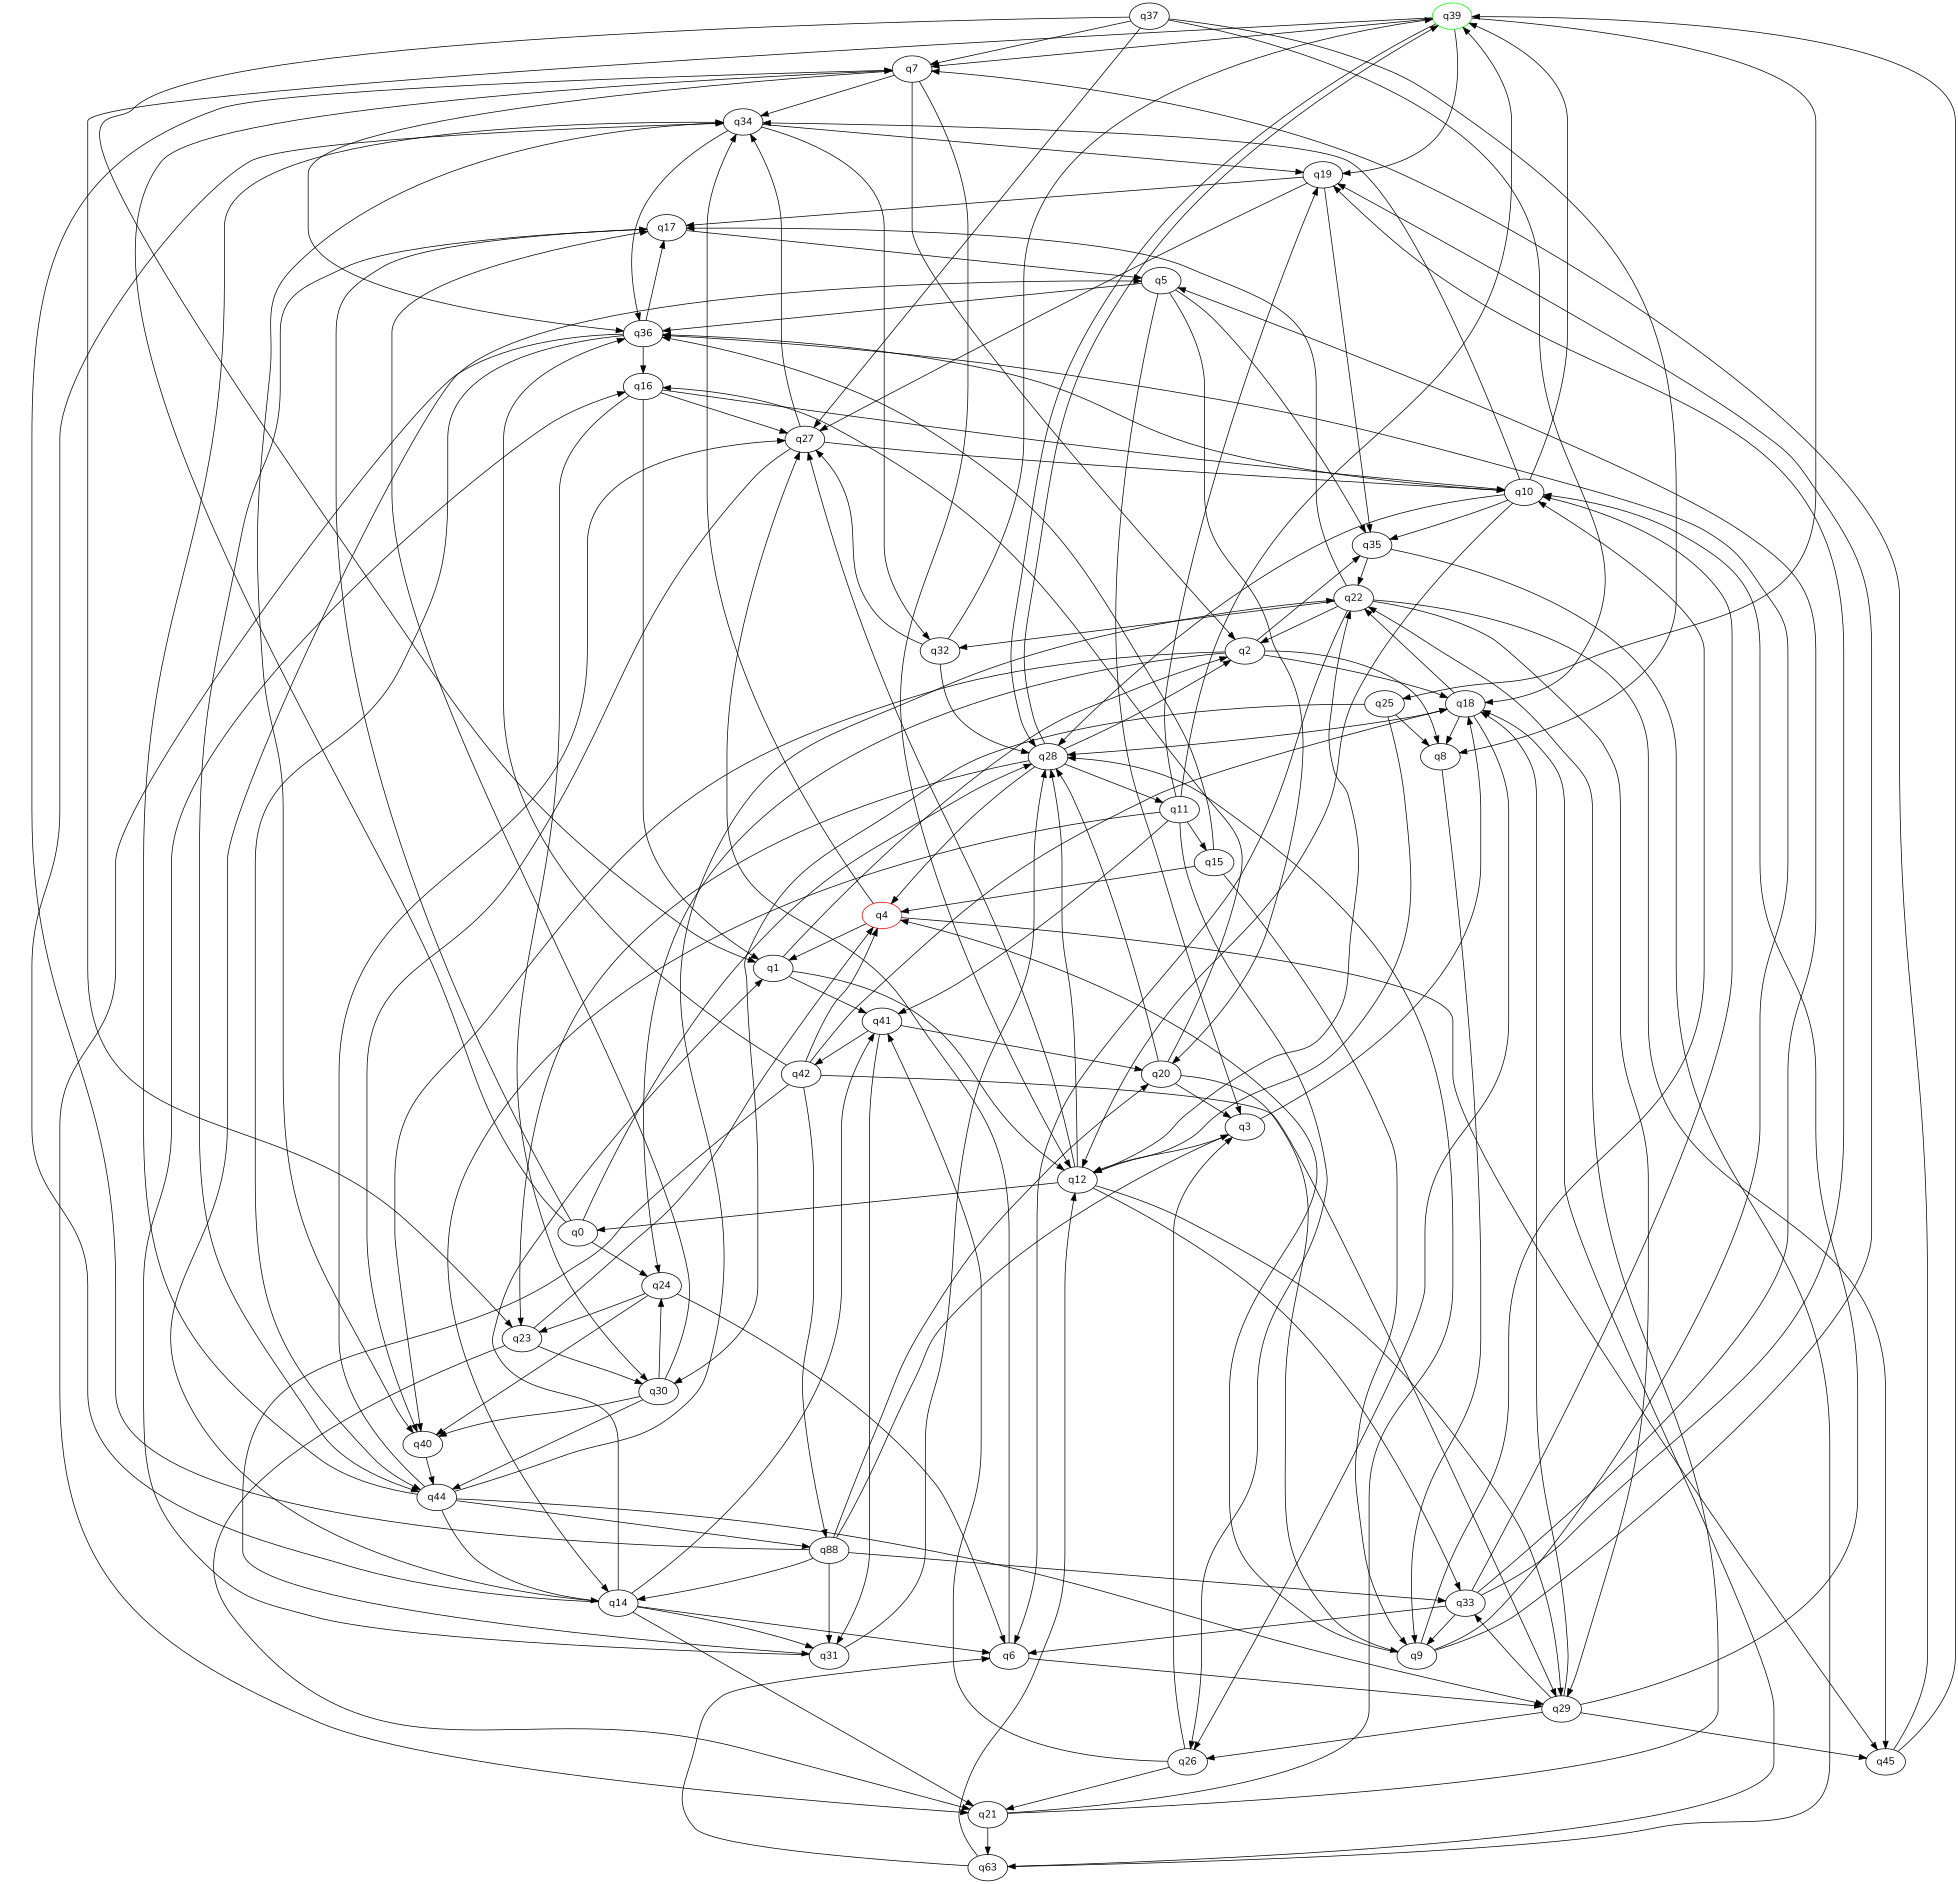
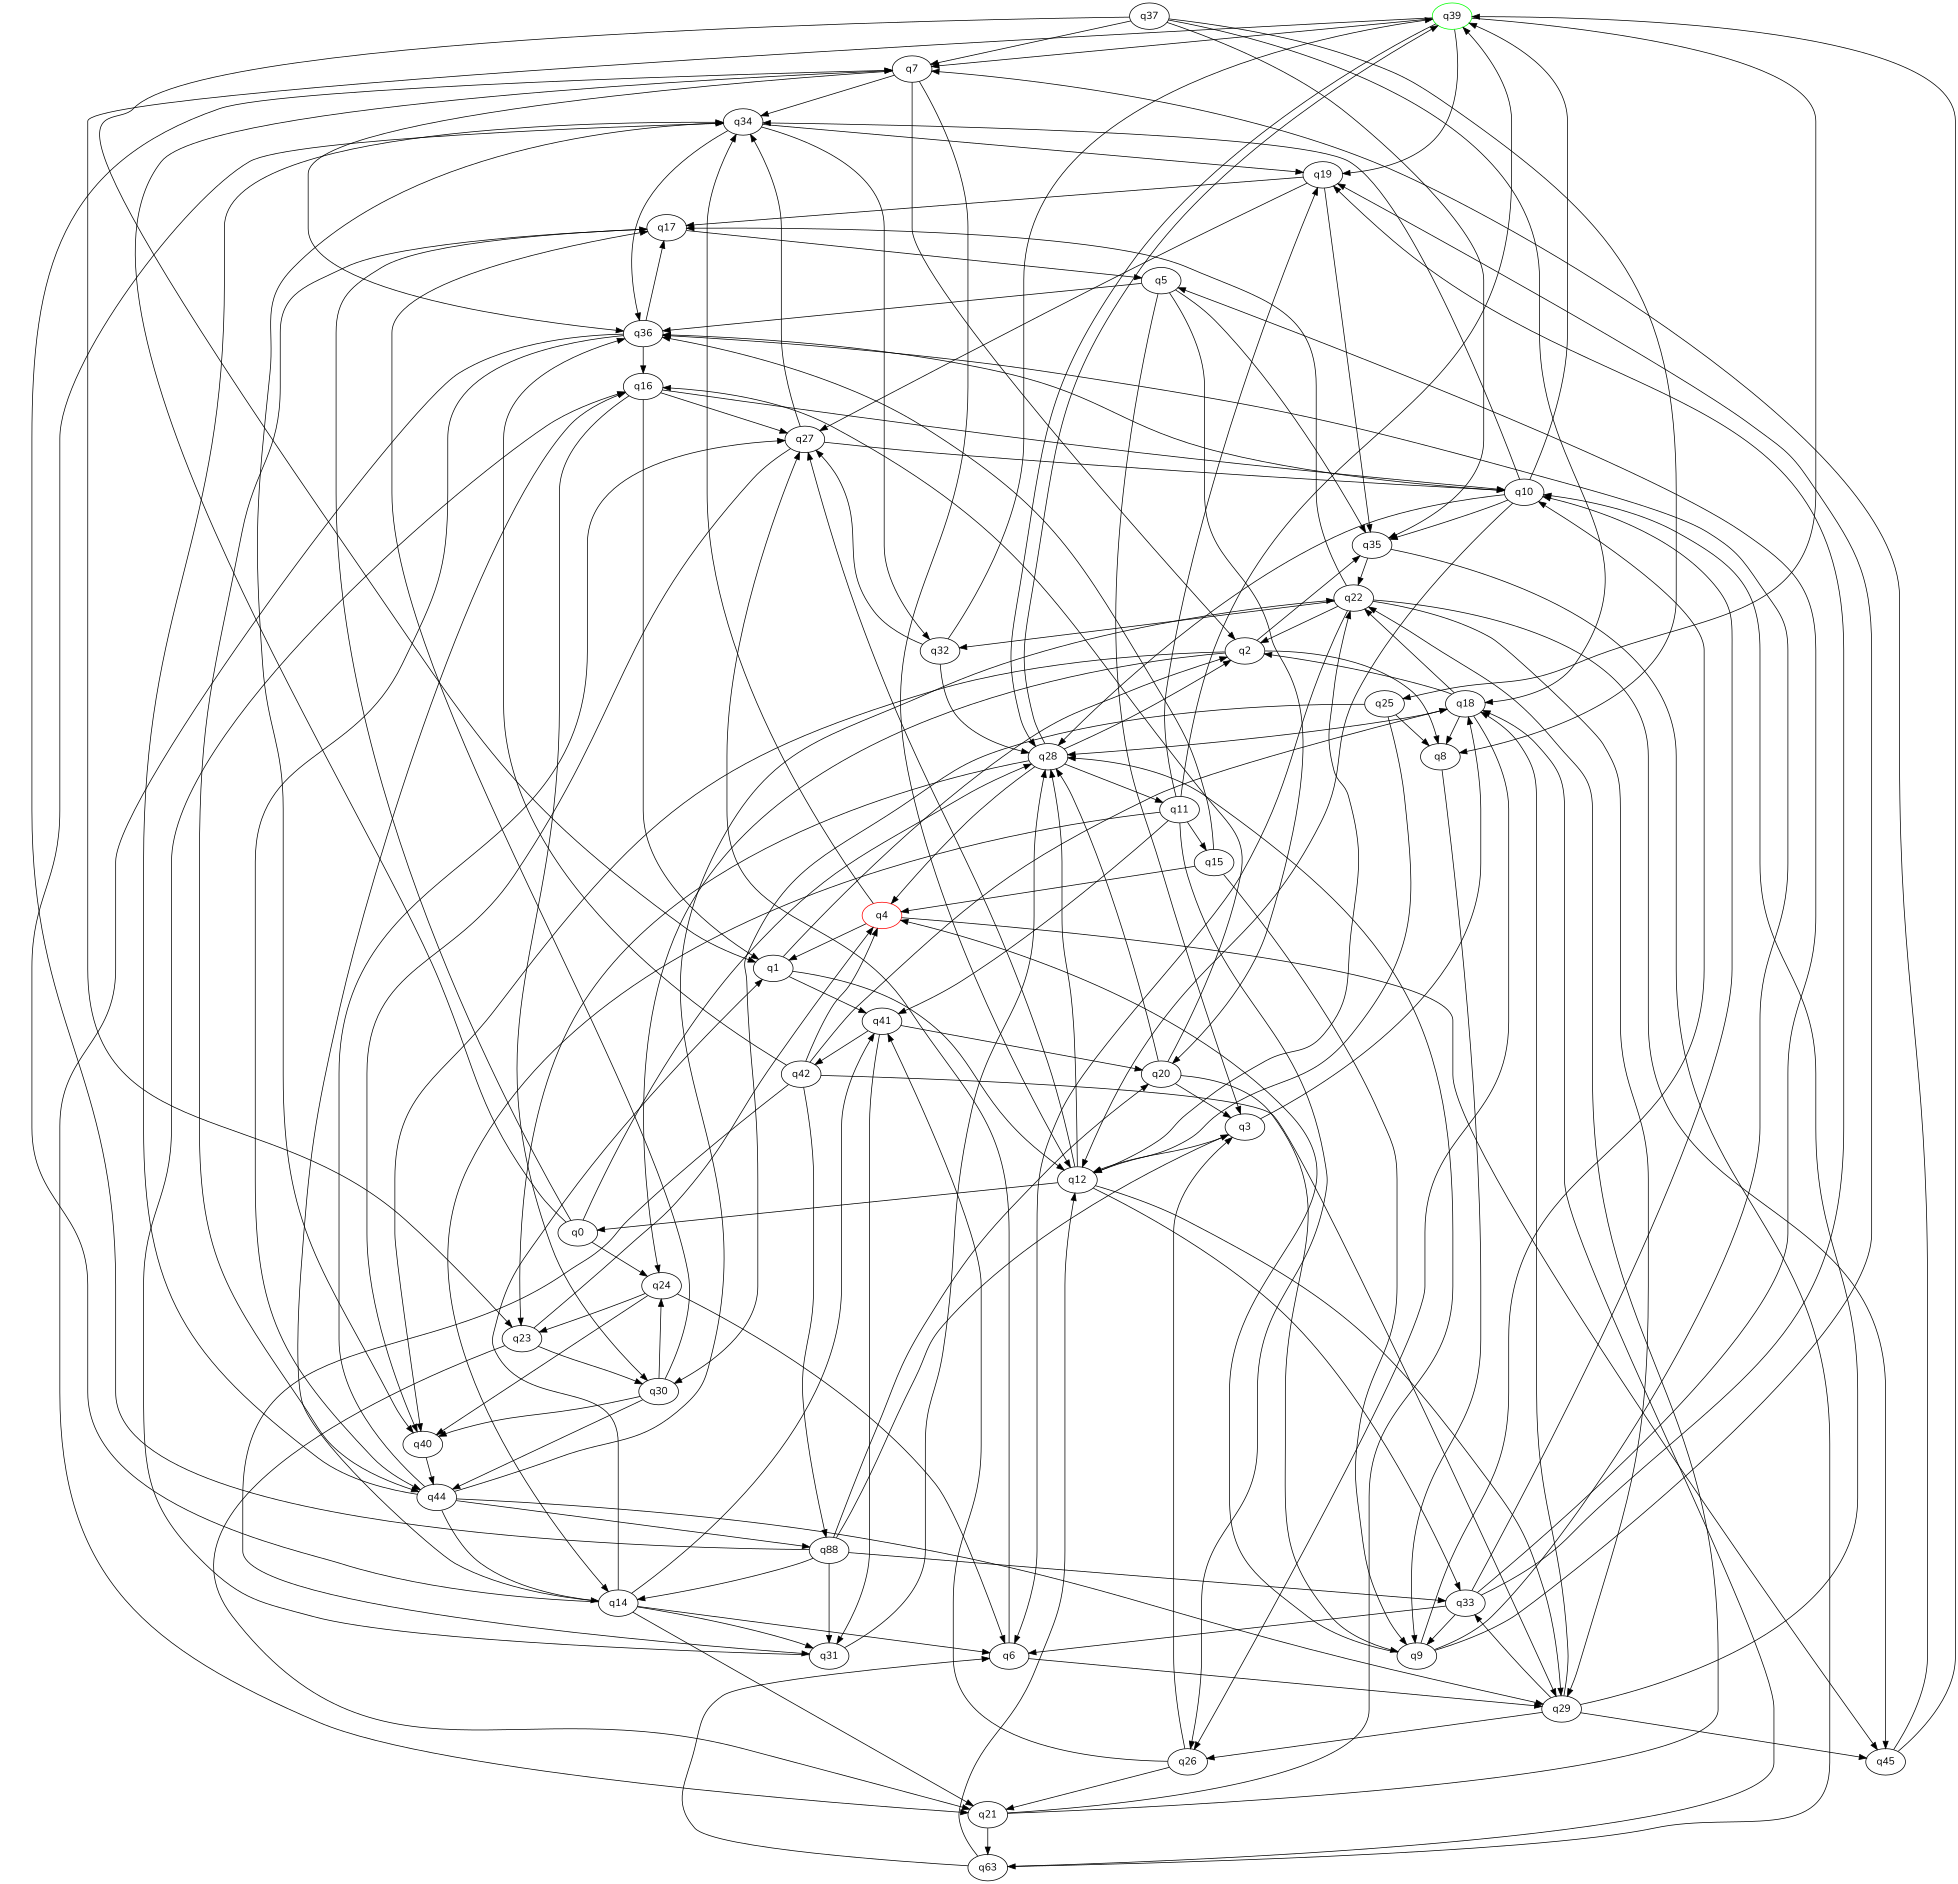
(979, 225) -> (1458, 224)
(1353, 671) -> (1363, 671)
(258, 764) -> (331, 1049)
